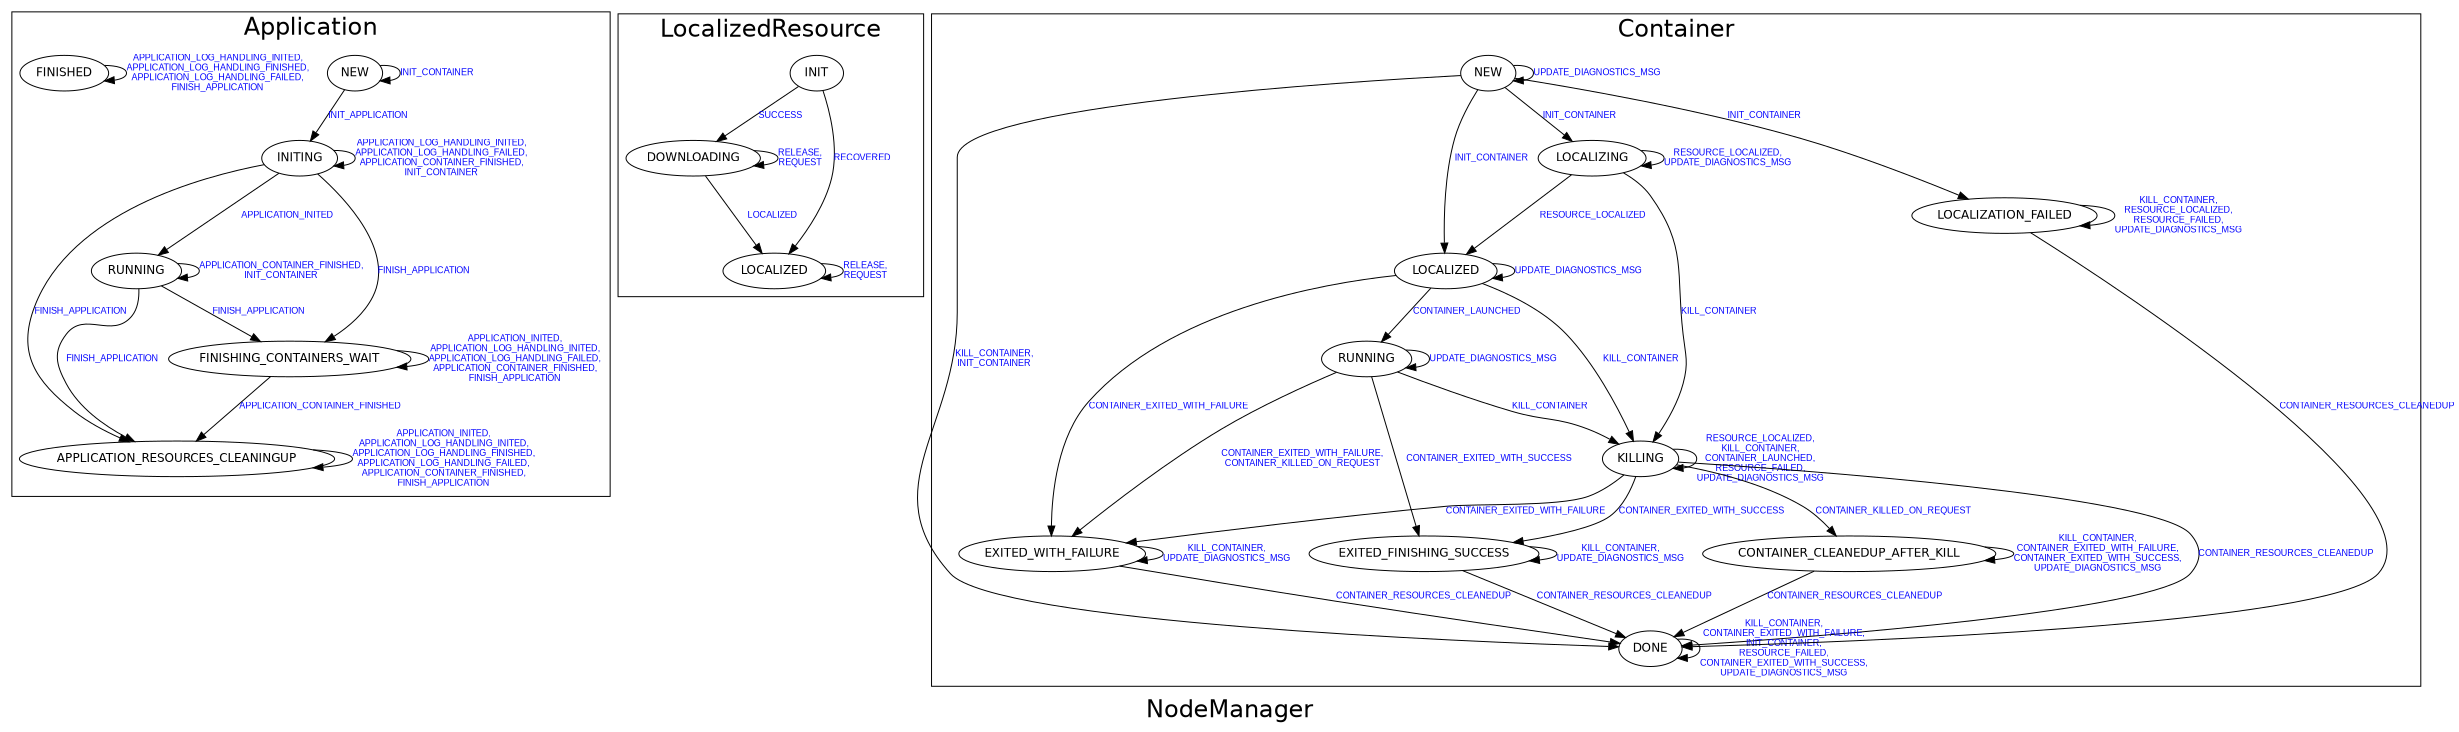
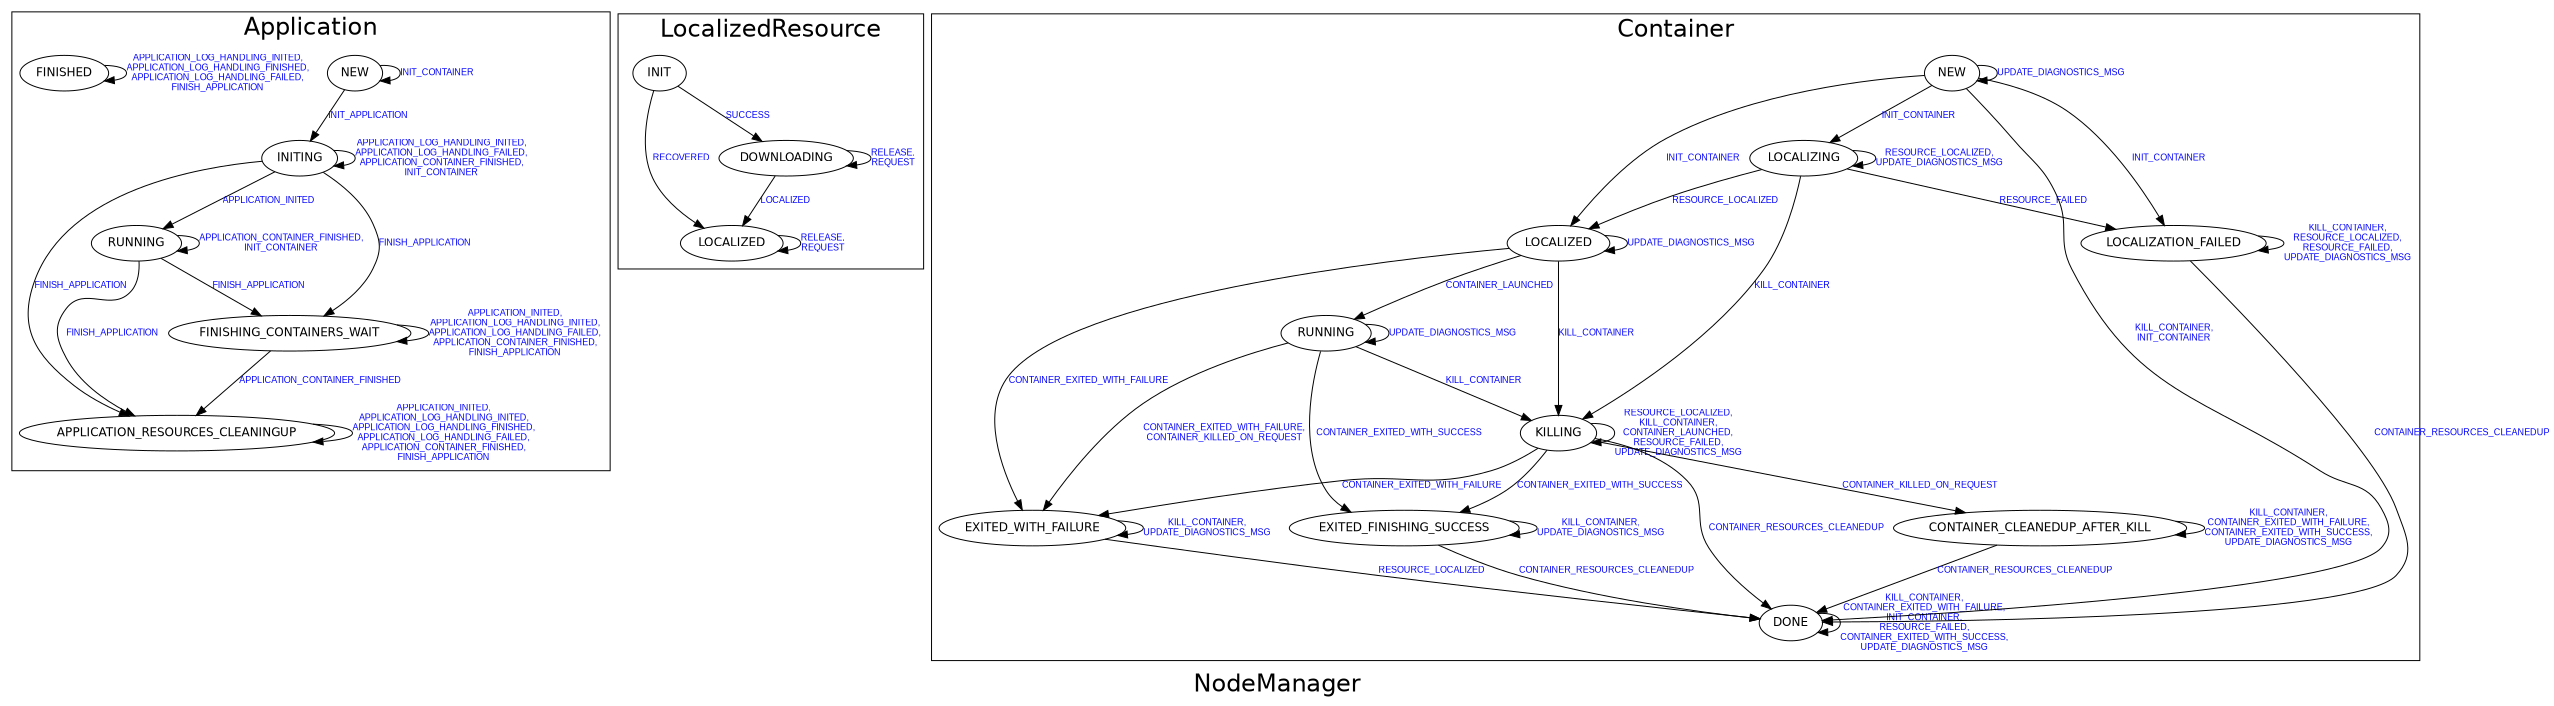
none -> (1977, 198)
(1424, 596) -> (1432, 571)
